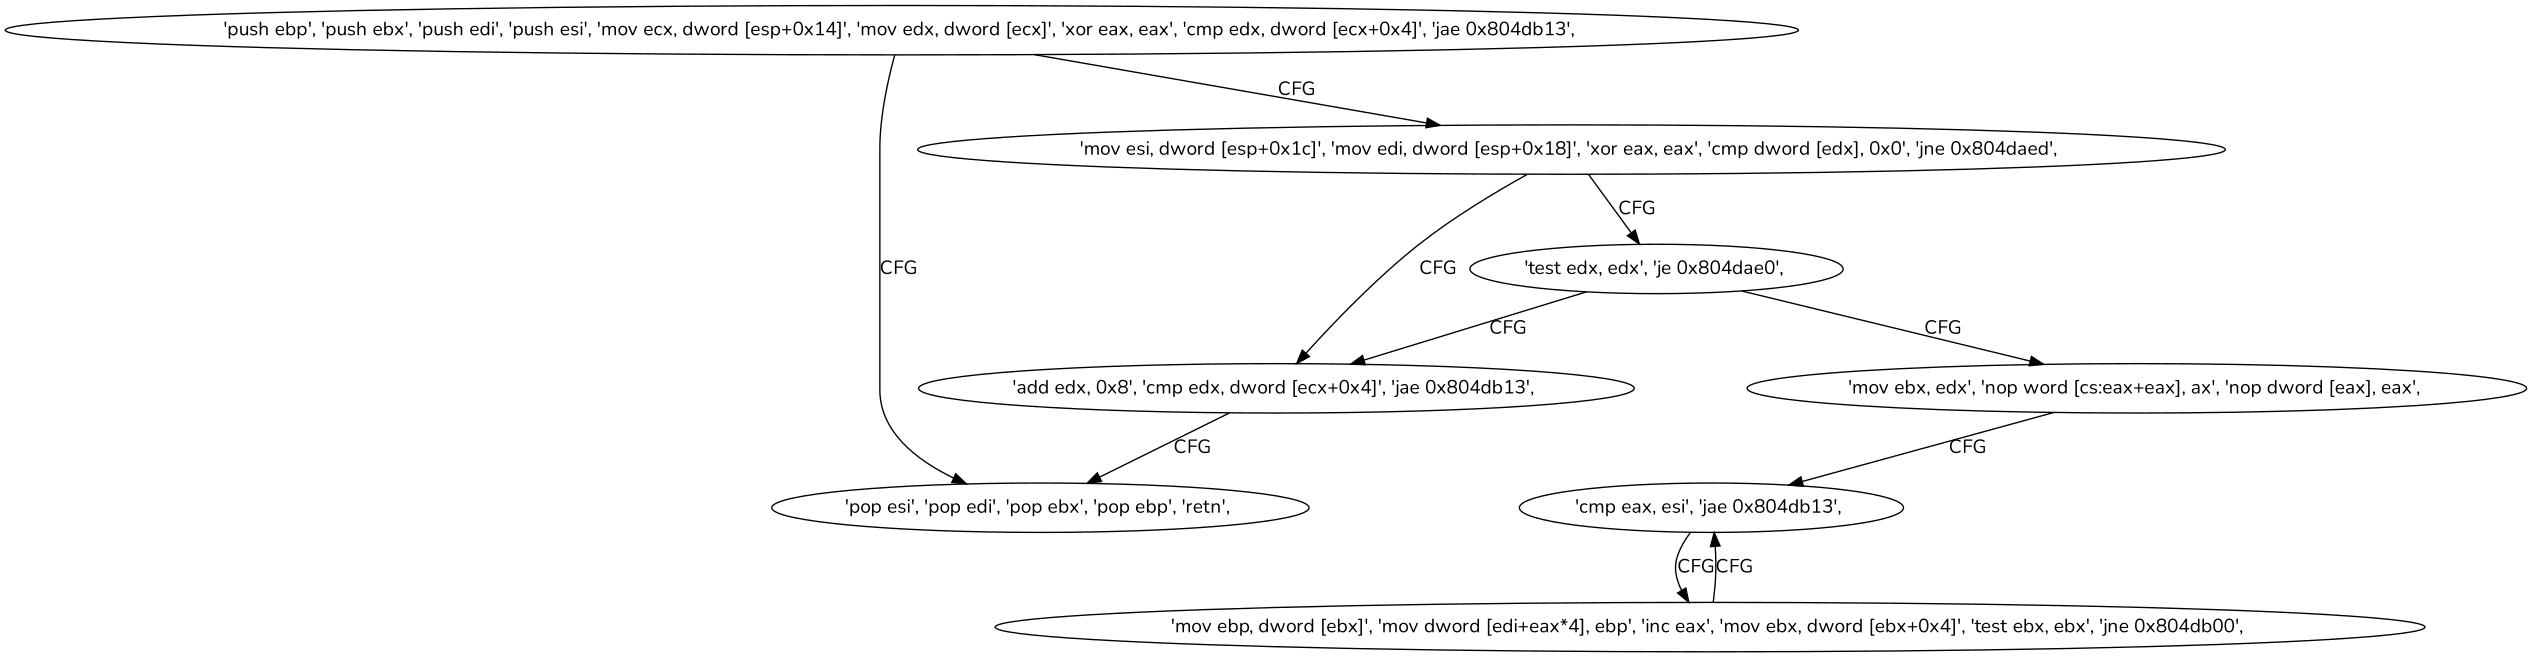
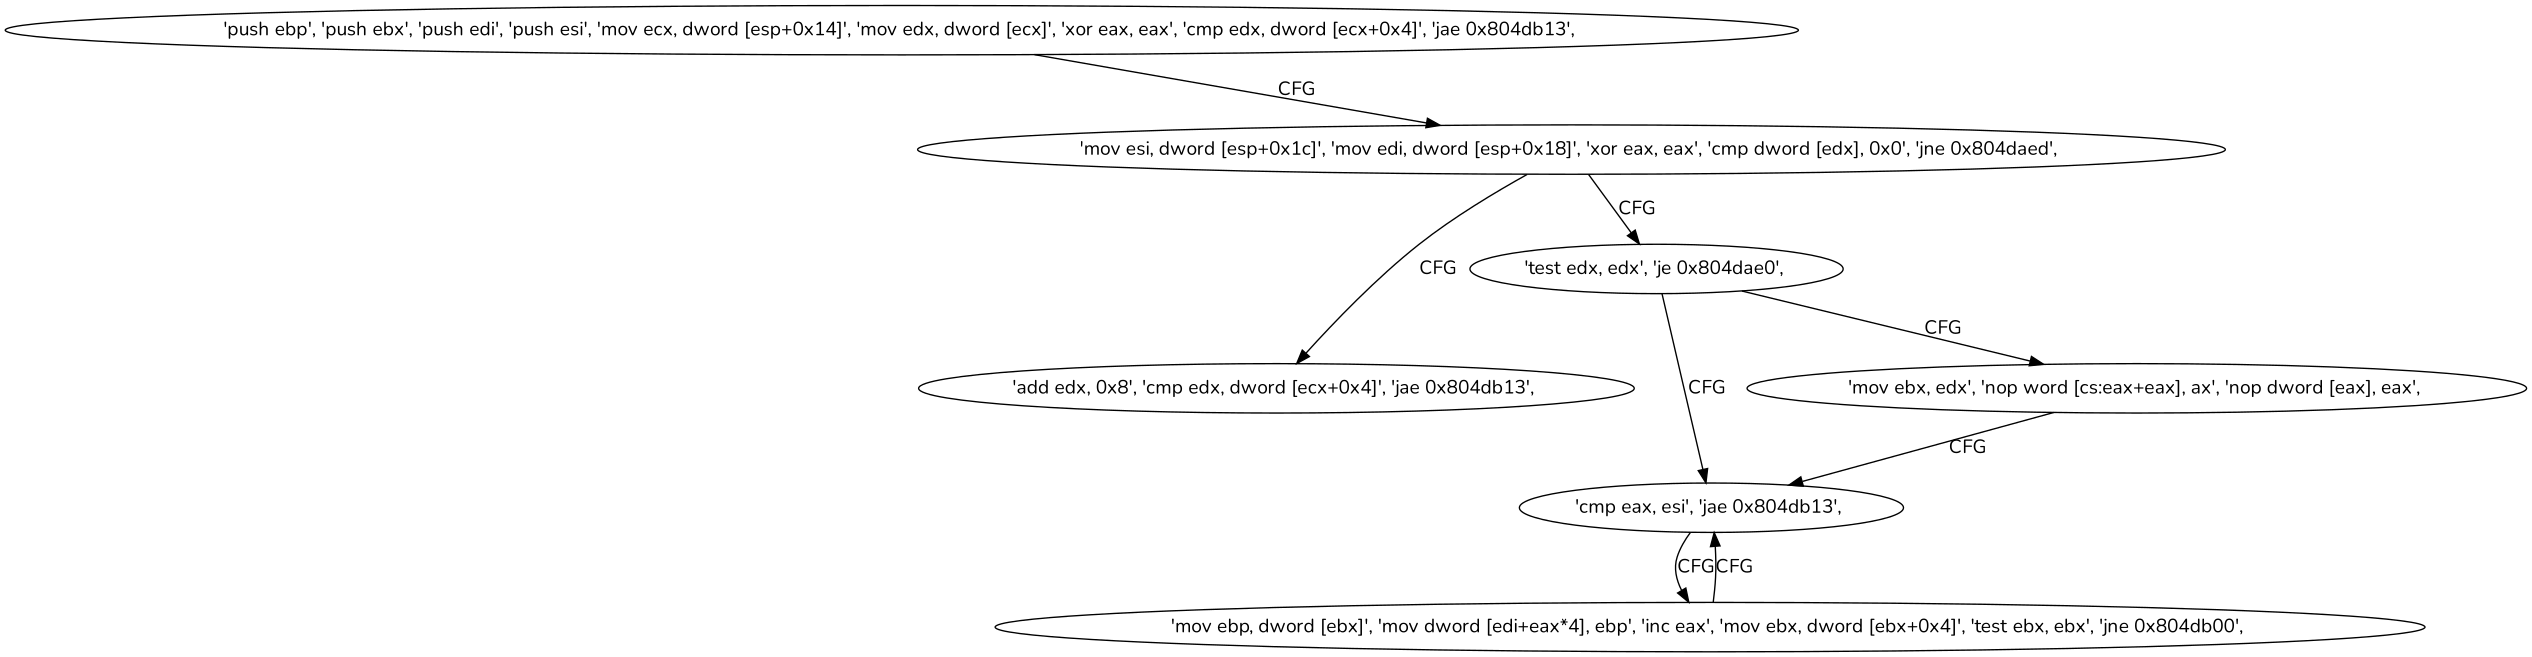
(1475, 326) -> (1682, 382)
(1040, 508) -> none
